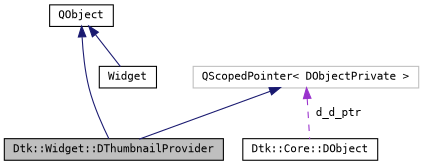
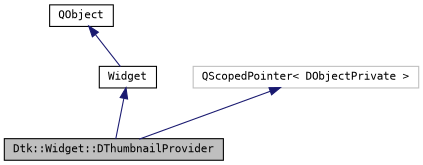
(89, 90) -> (120, 119)
(310, 149) -> none
